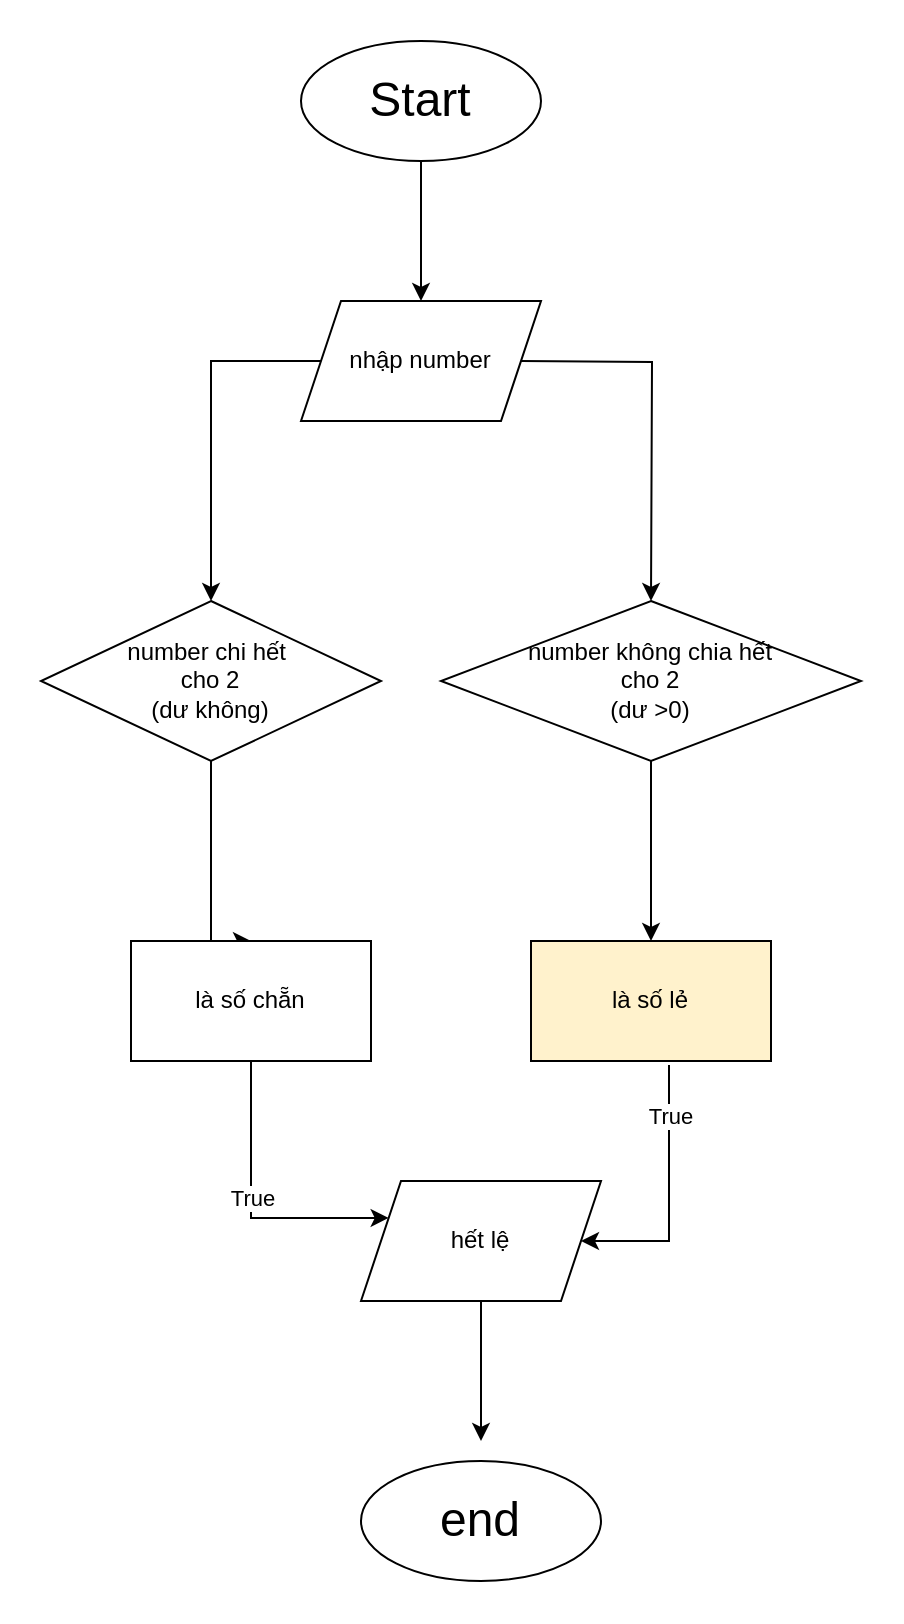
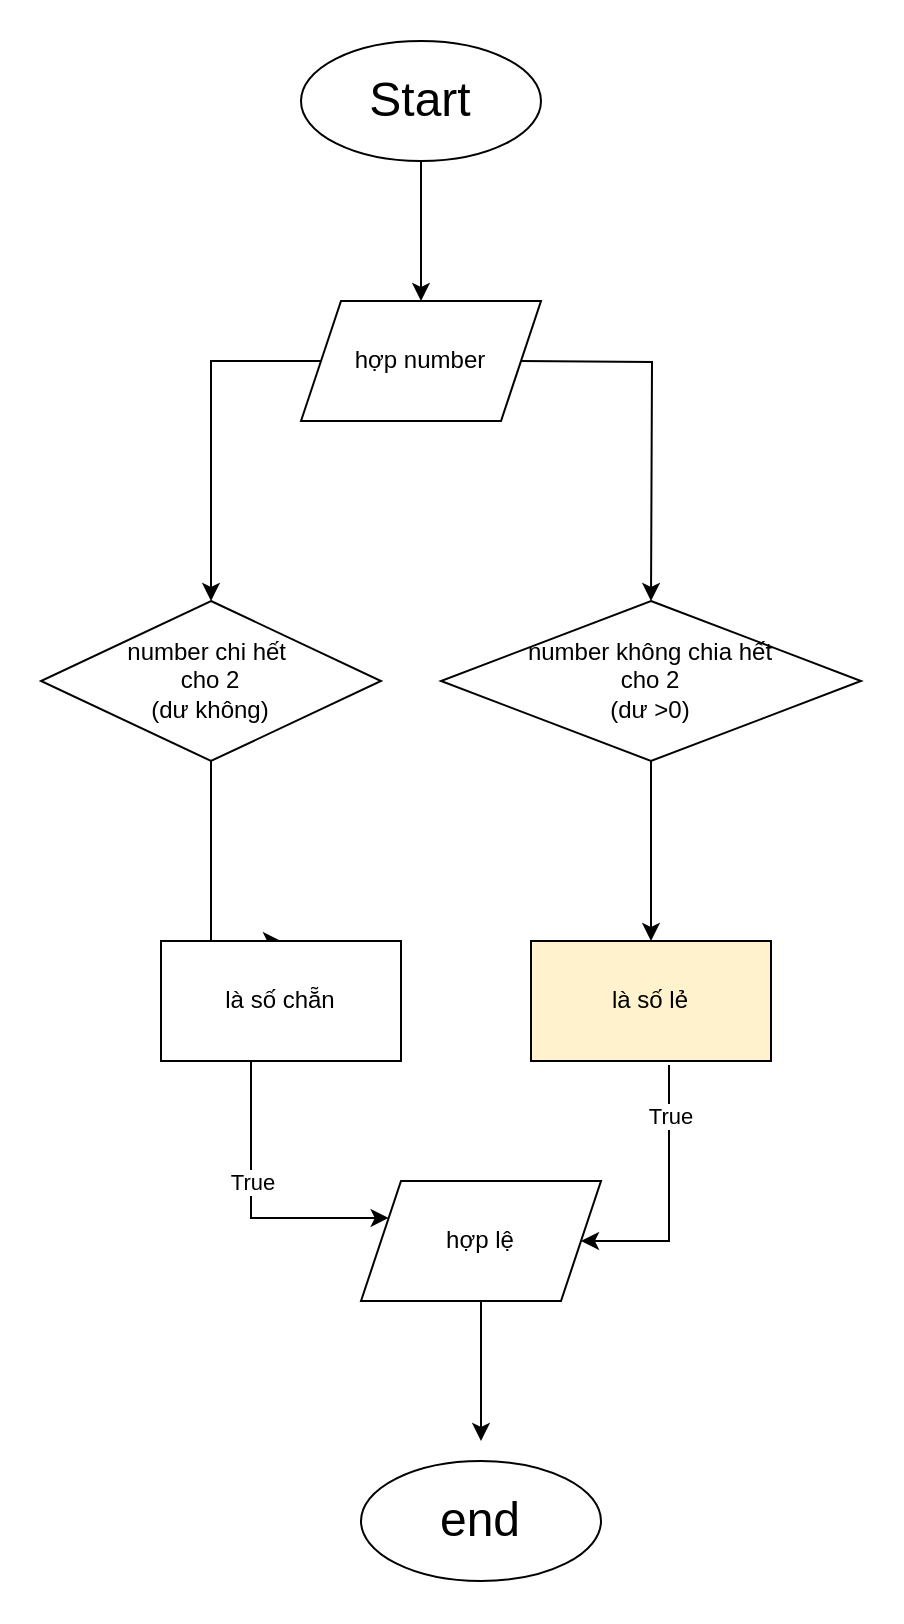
(421, 361) -> (421, 361)
(251, 1001) -> (281, 1001)
(481, 1241) -> (481, 1241)
